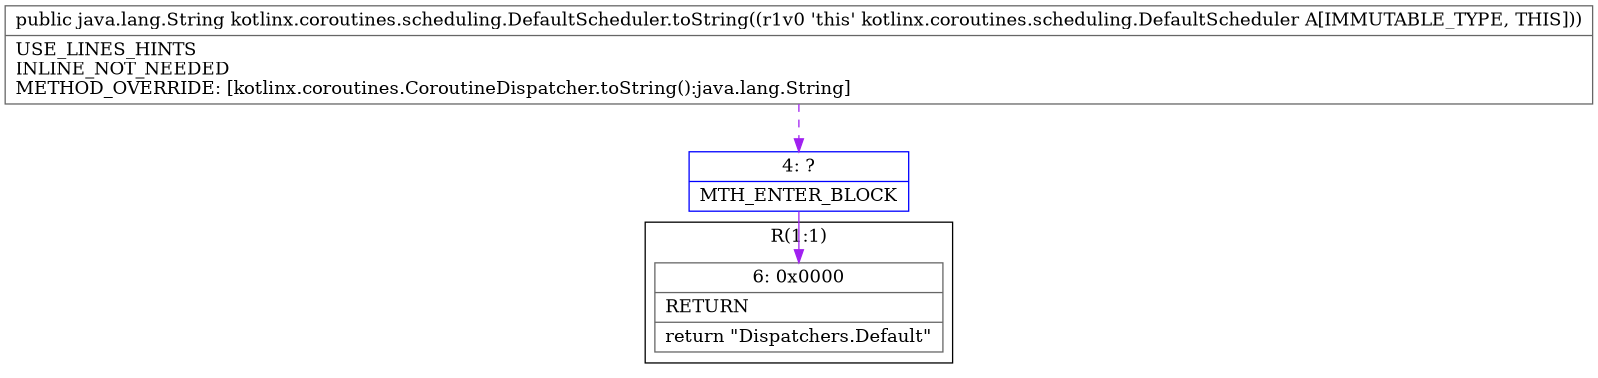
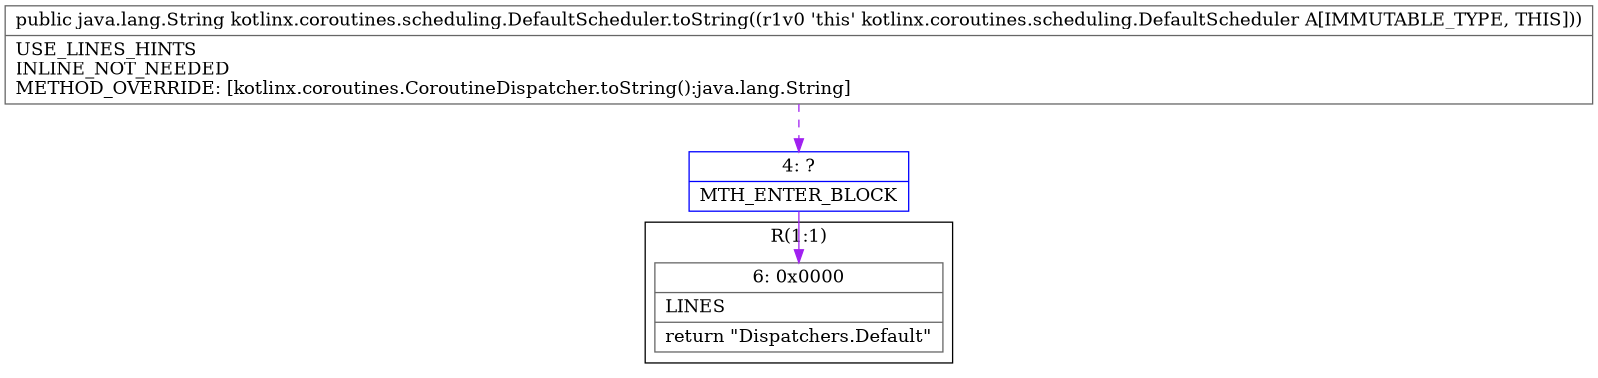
(707, 307) -> (696, 307)
